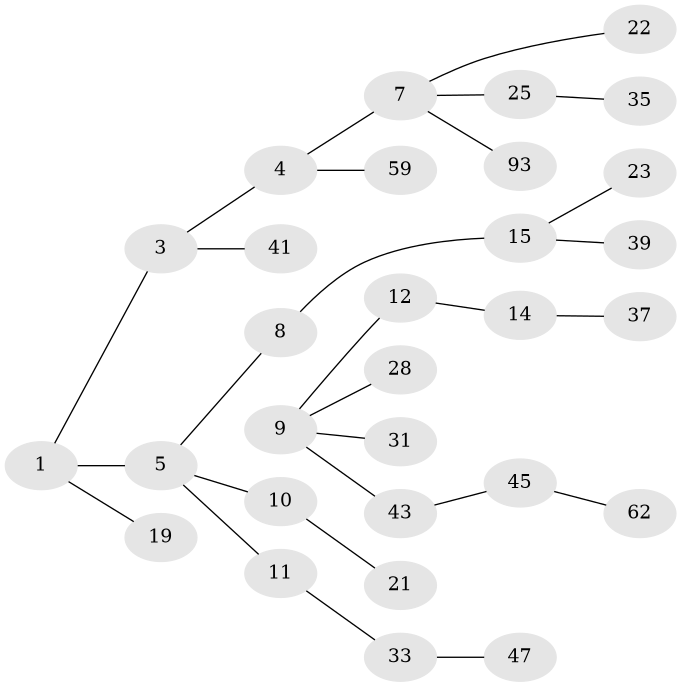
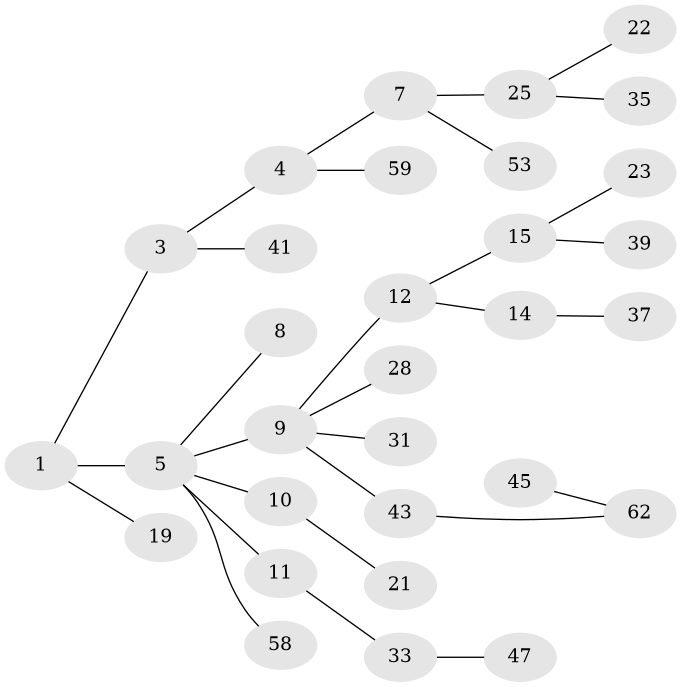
(515, 50) -> (580, 62)
(520, 166) -> (520, 166)
(384, 255) -> (460, 268)
none -> (221, 448)
(460, 498) -> (520, 520)
none -> (281, 645)
